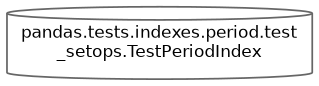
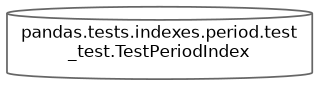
(160, 43) -> (160, 43)
